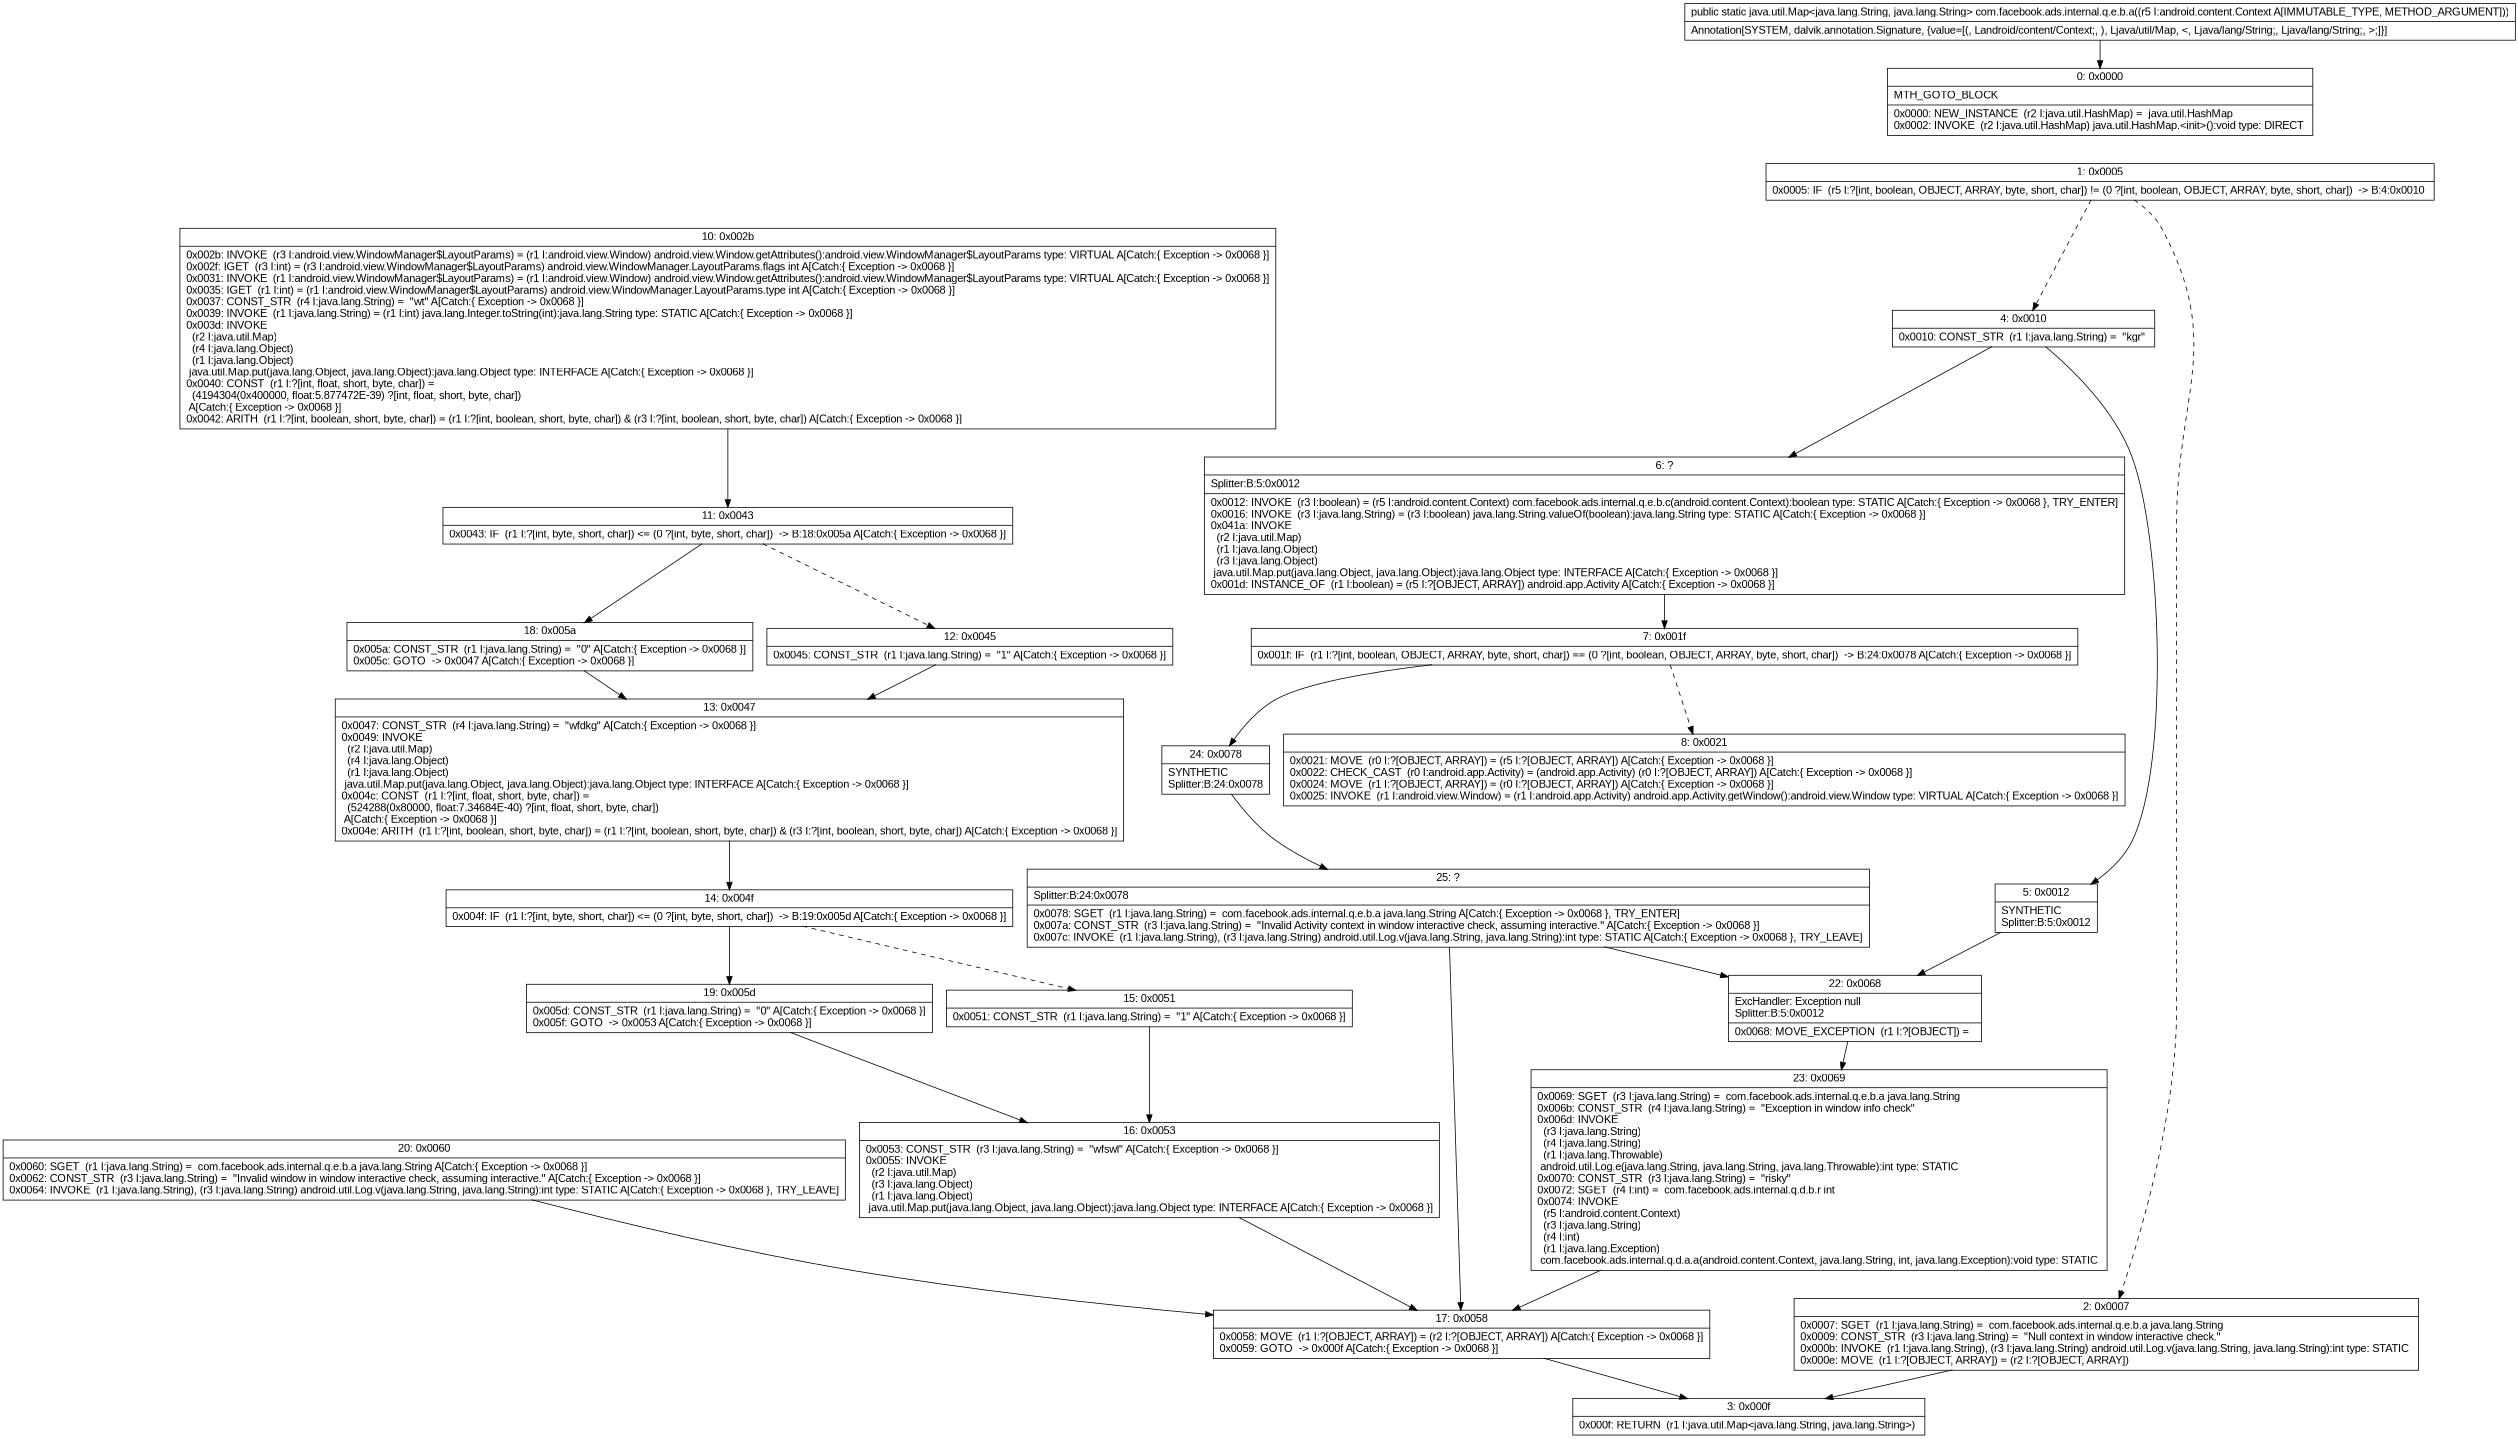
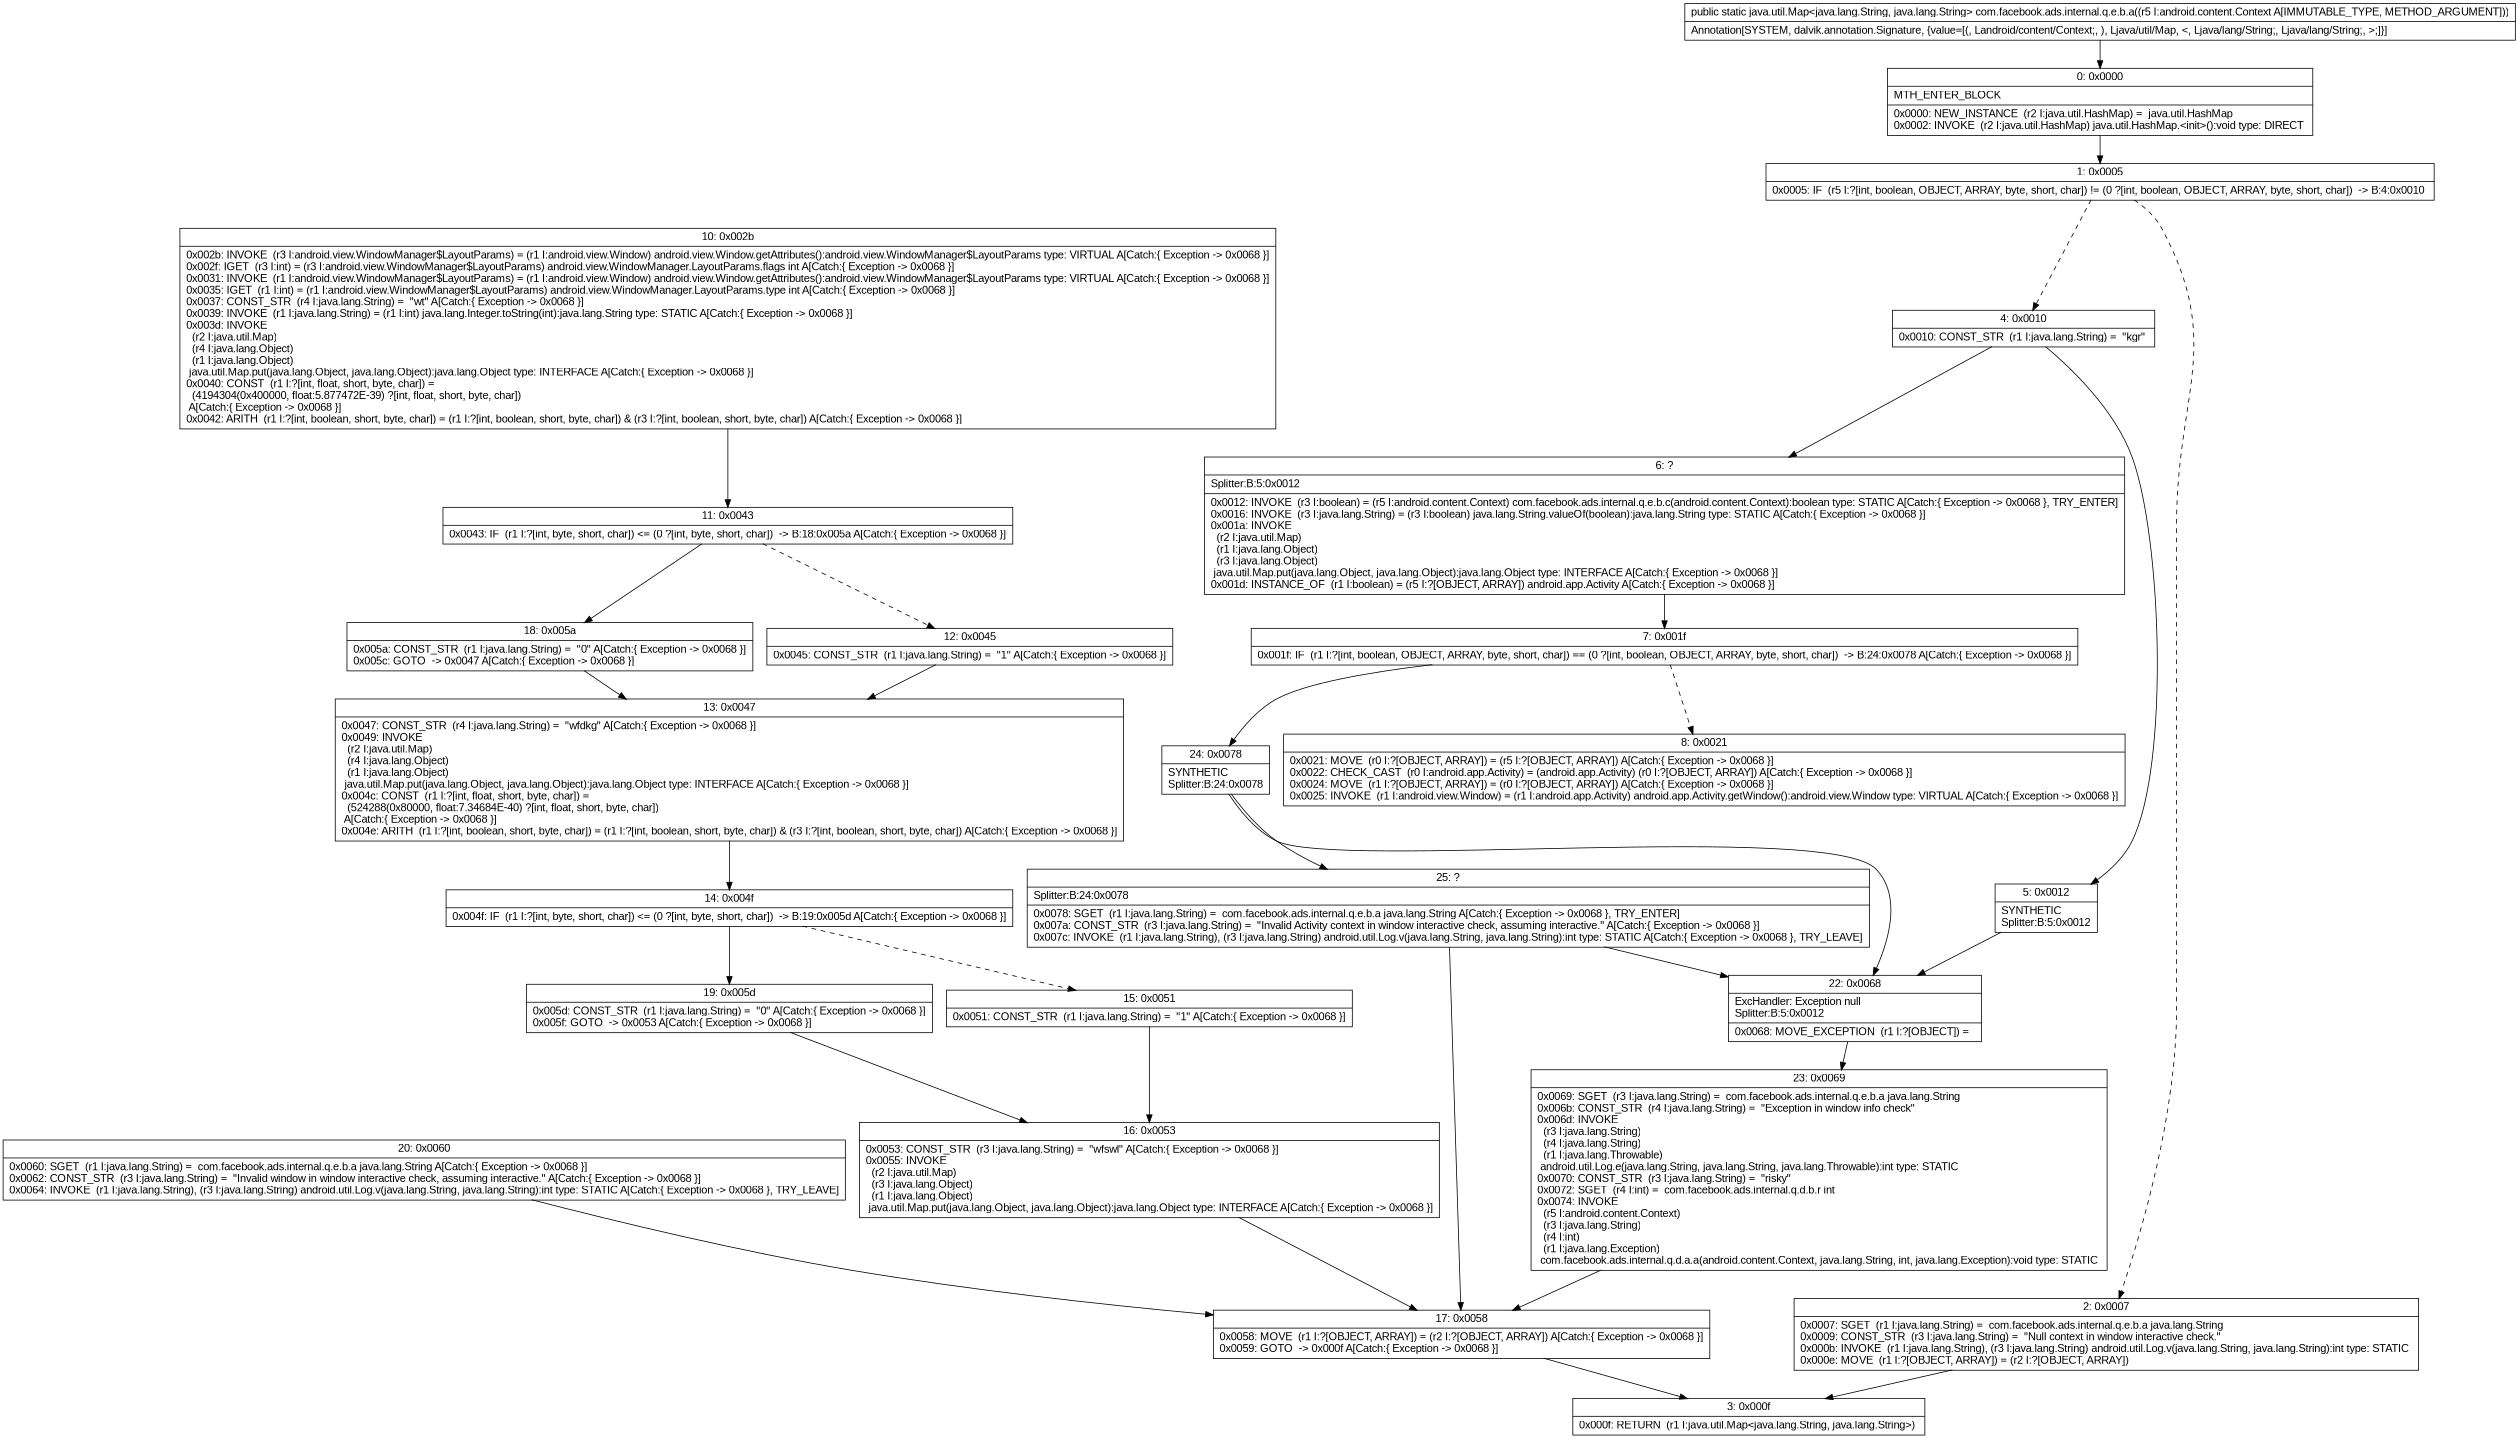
(1946, 95) -> (1947, 95)
none -> (2100, 145)
(1254, 526) -> (1254, 526)
none -> (1596, 848)
